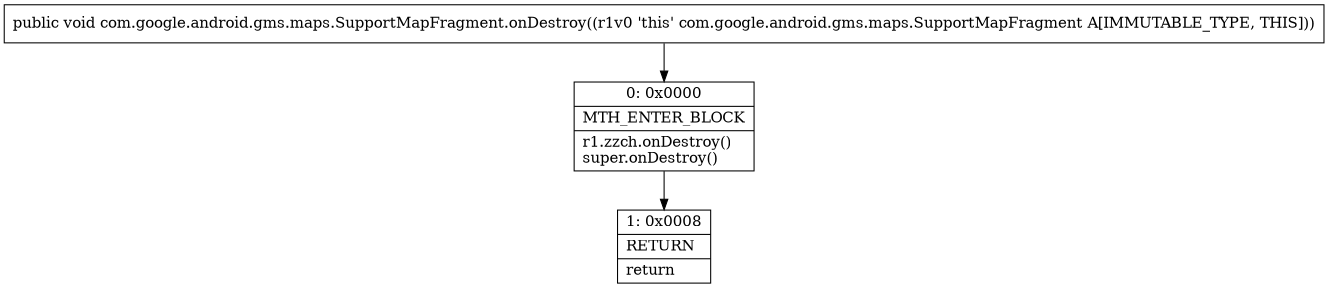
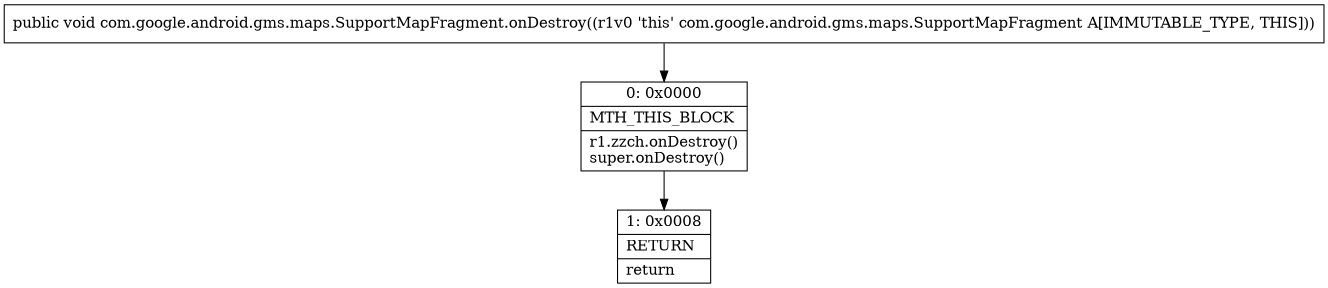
(664, 118) -> (662, 118)
